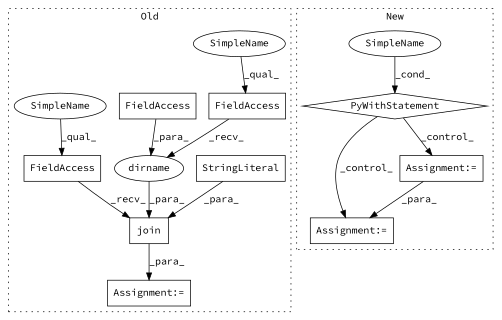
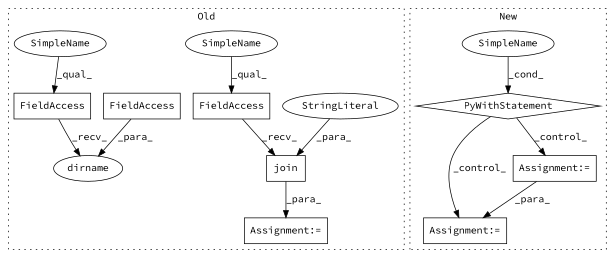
(241, 168) -> (340, 106)
(149, 196) -> none
